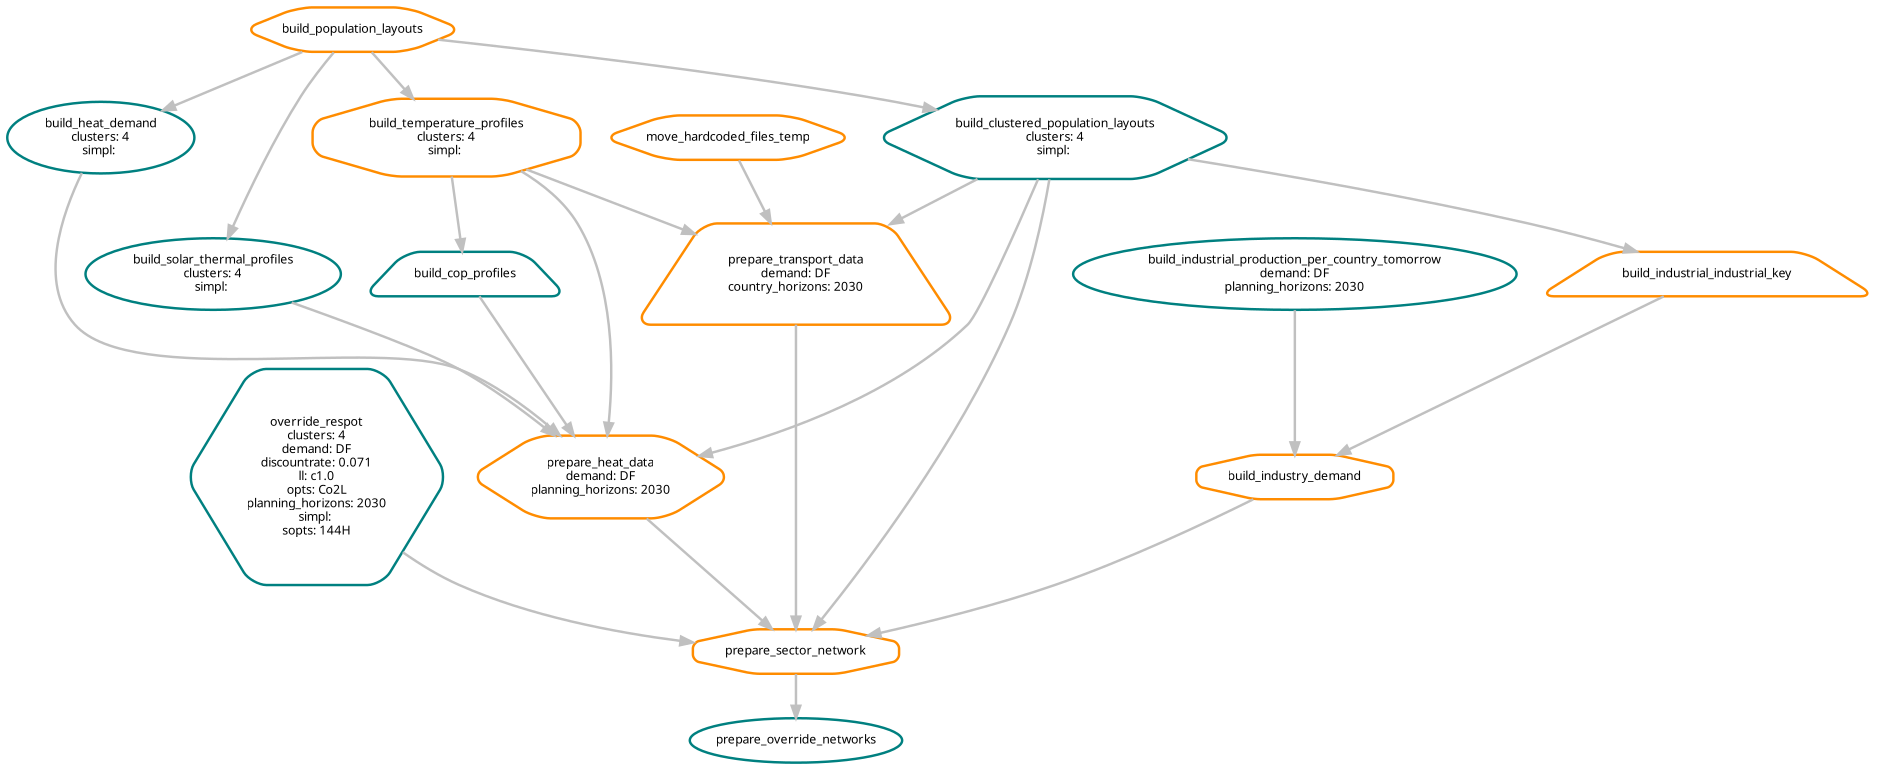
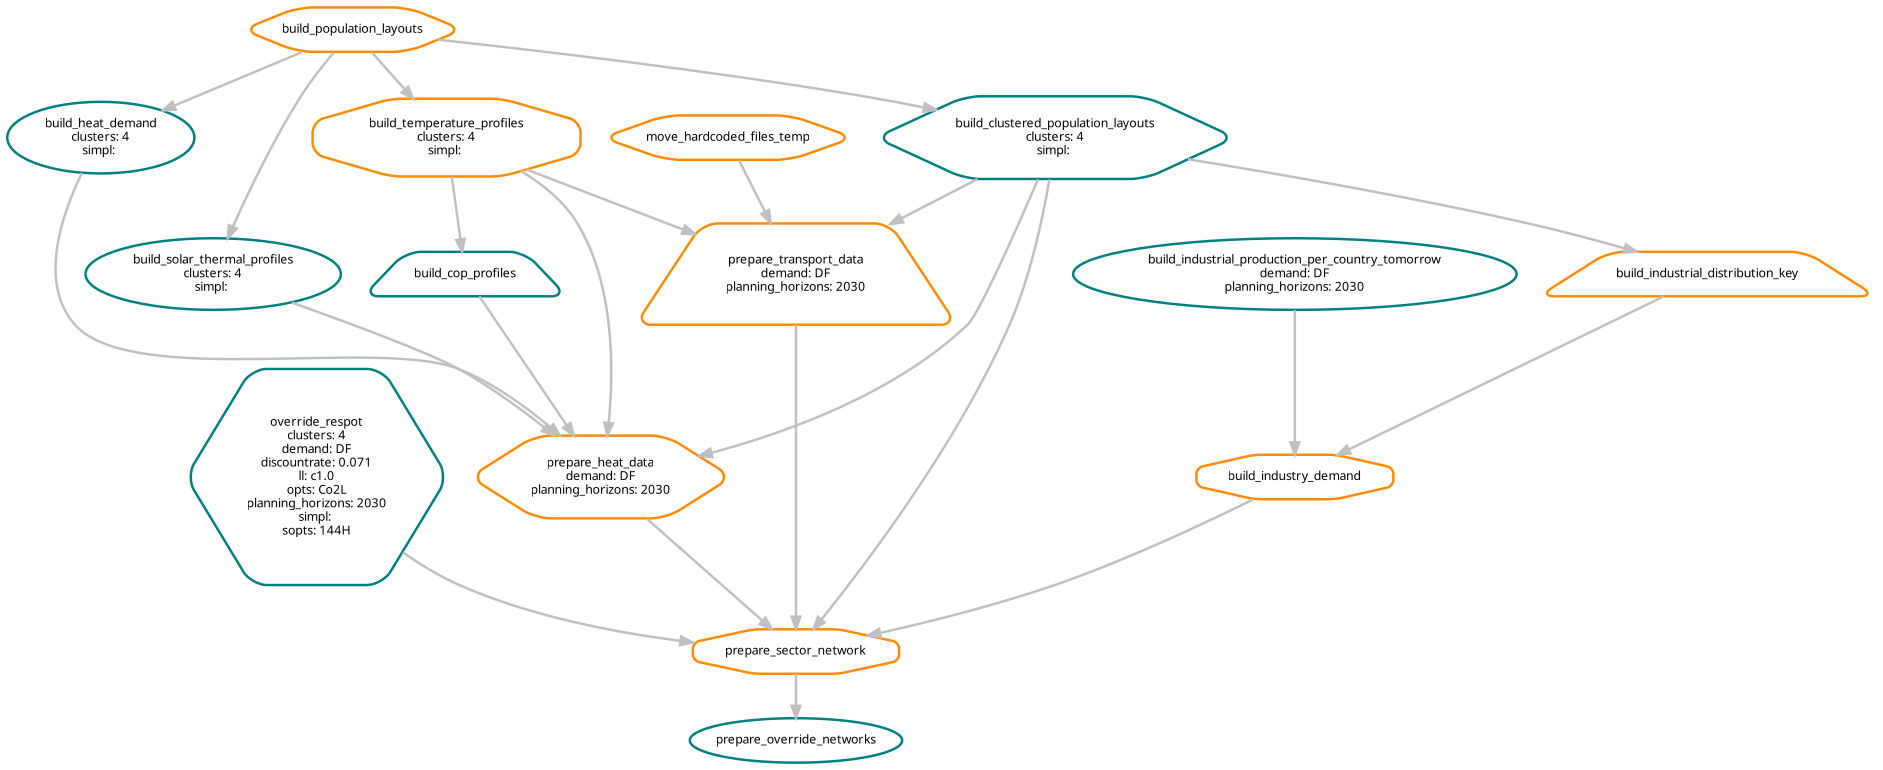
(796, 274) -> (796, 274)
(1707, 274) -> (1707, 274)
